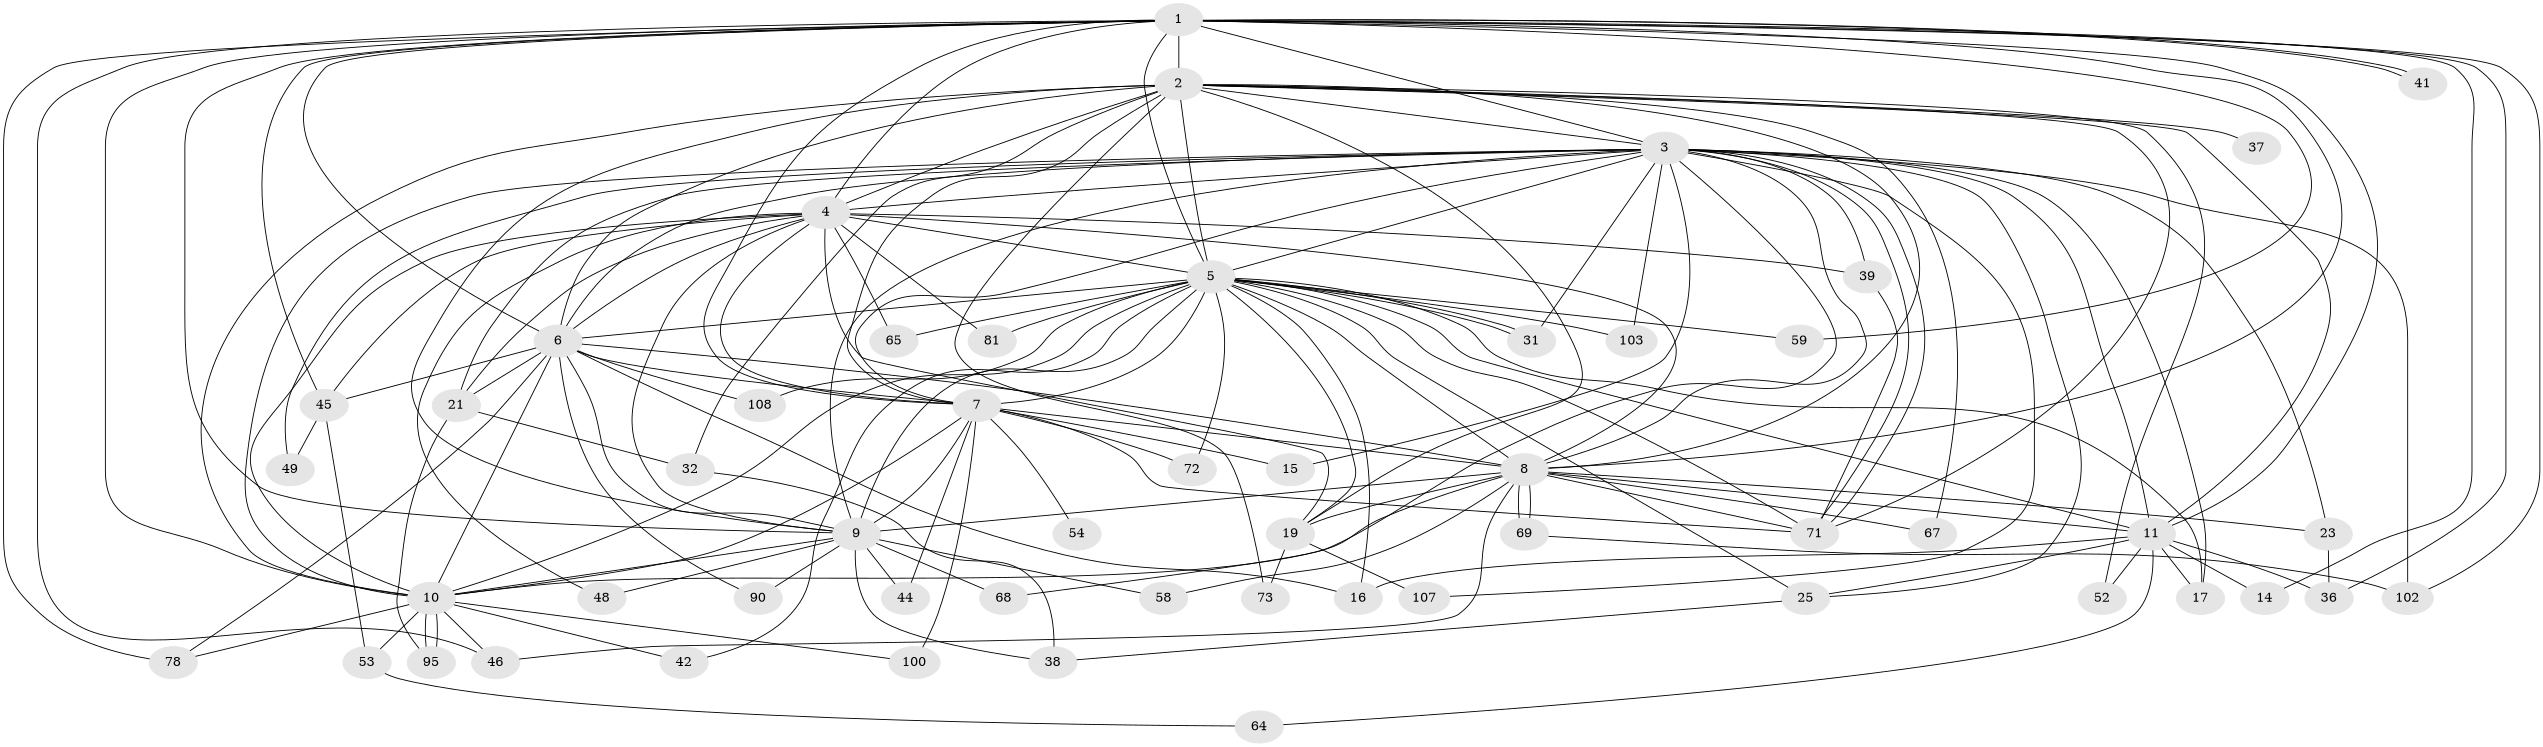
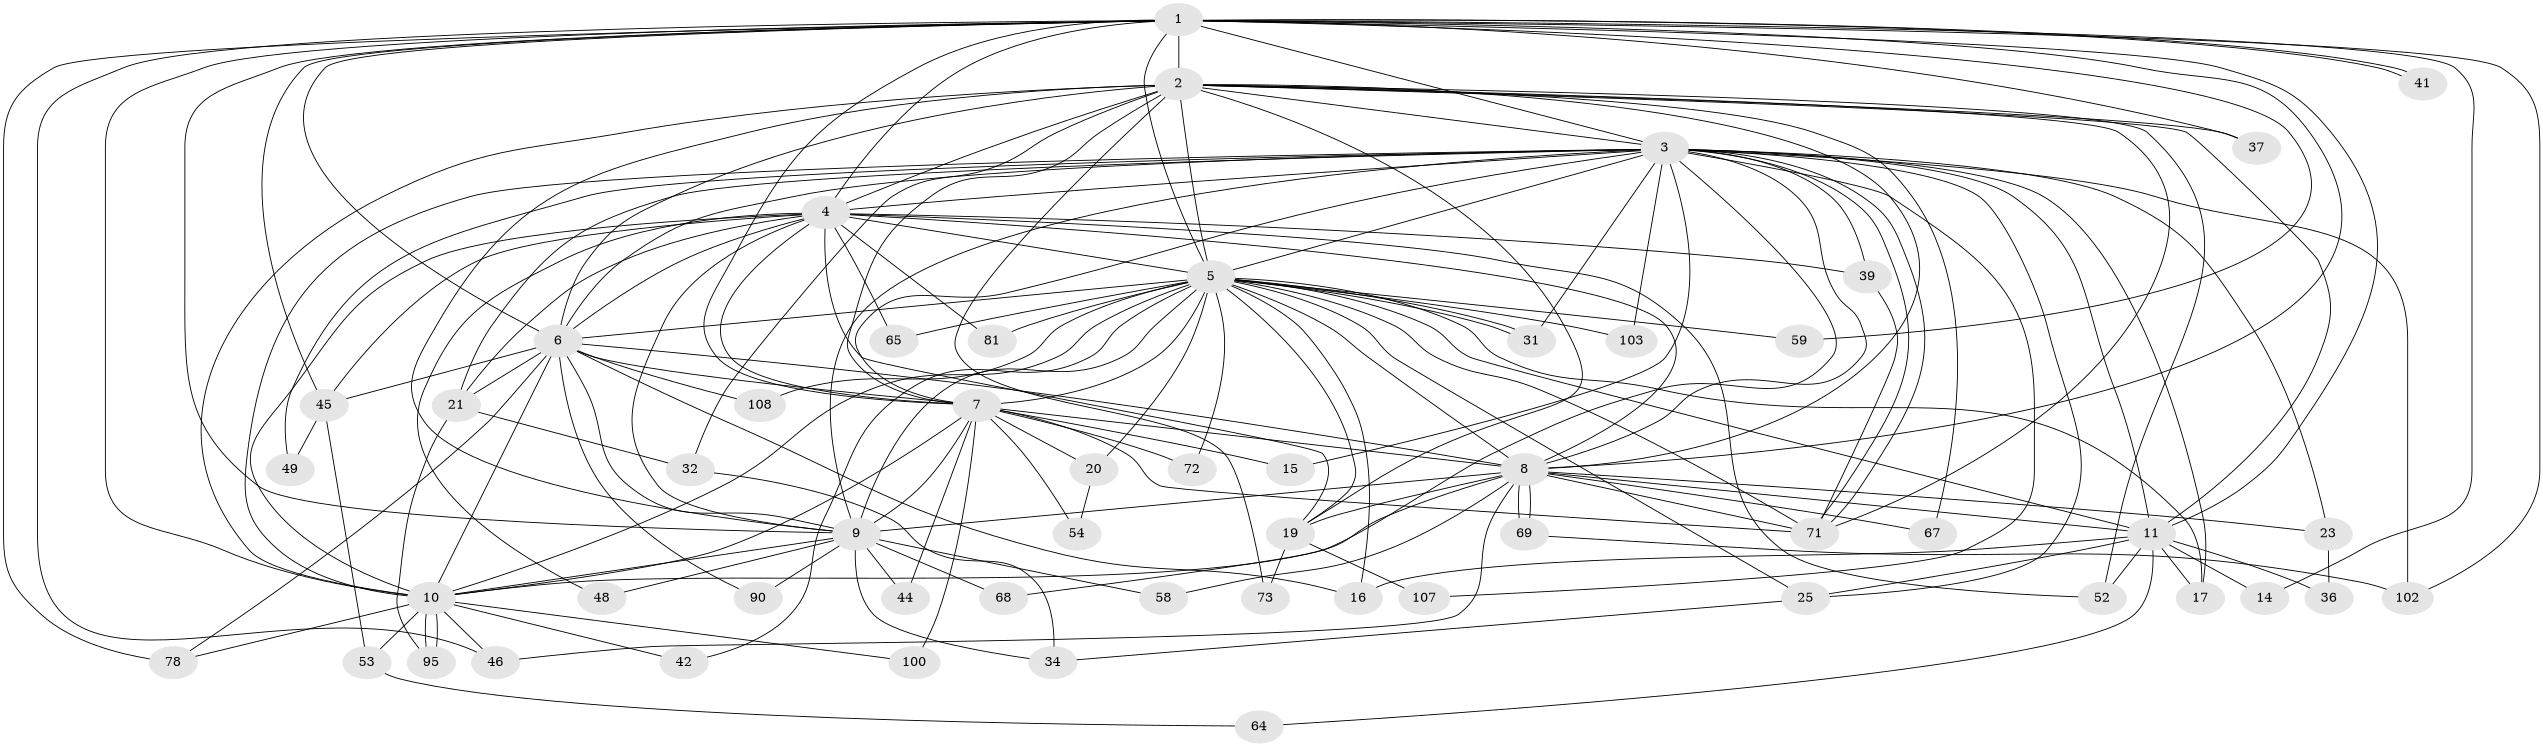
(2503, 105) -> (1724, 50)
none -> (1550, 269)
none -> (1094, 470)
(1053, 663) -> (1053, 663)
